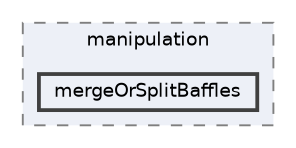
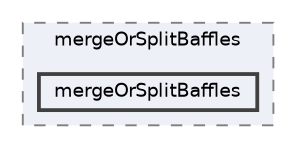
(148, 41) -> (148, 41)
